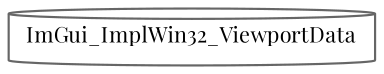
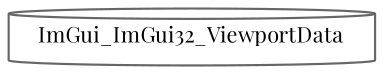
(192, 37) -> (192, 37)
